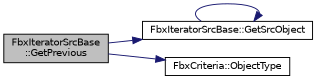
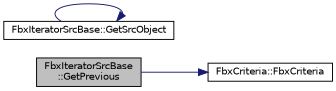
(121, 42) -> none
(228, 66) -> (270, 72)
